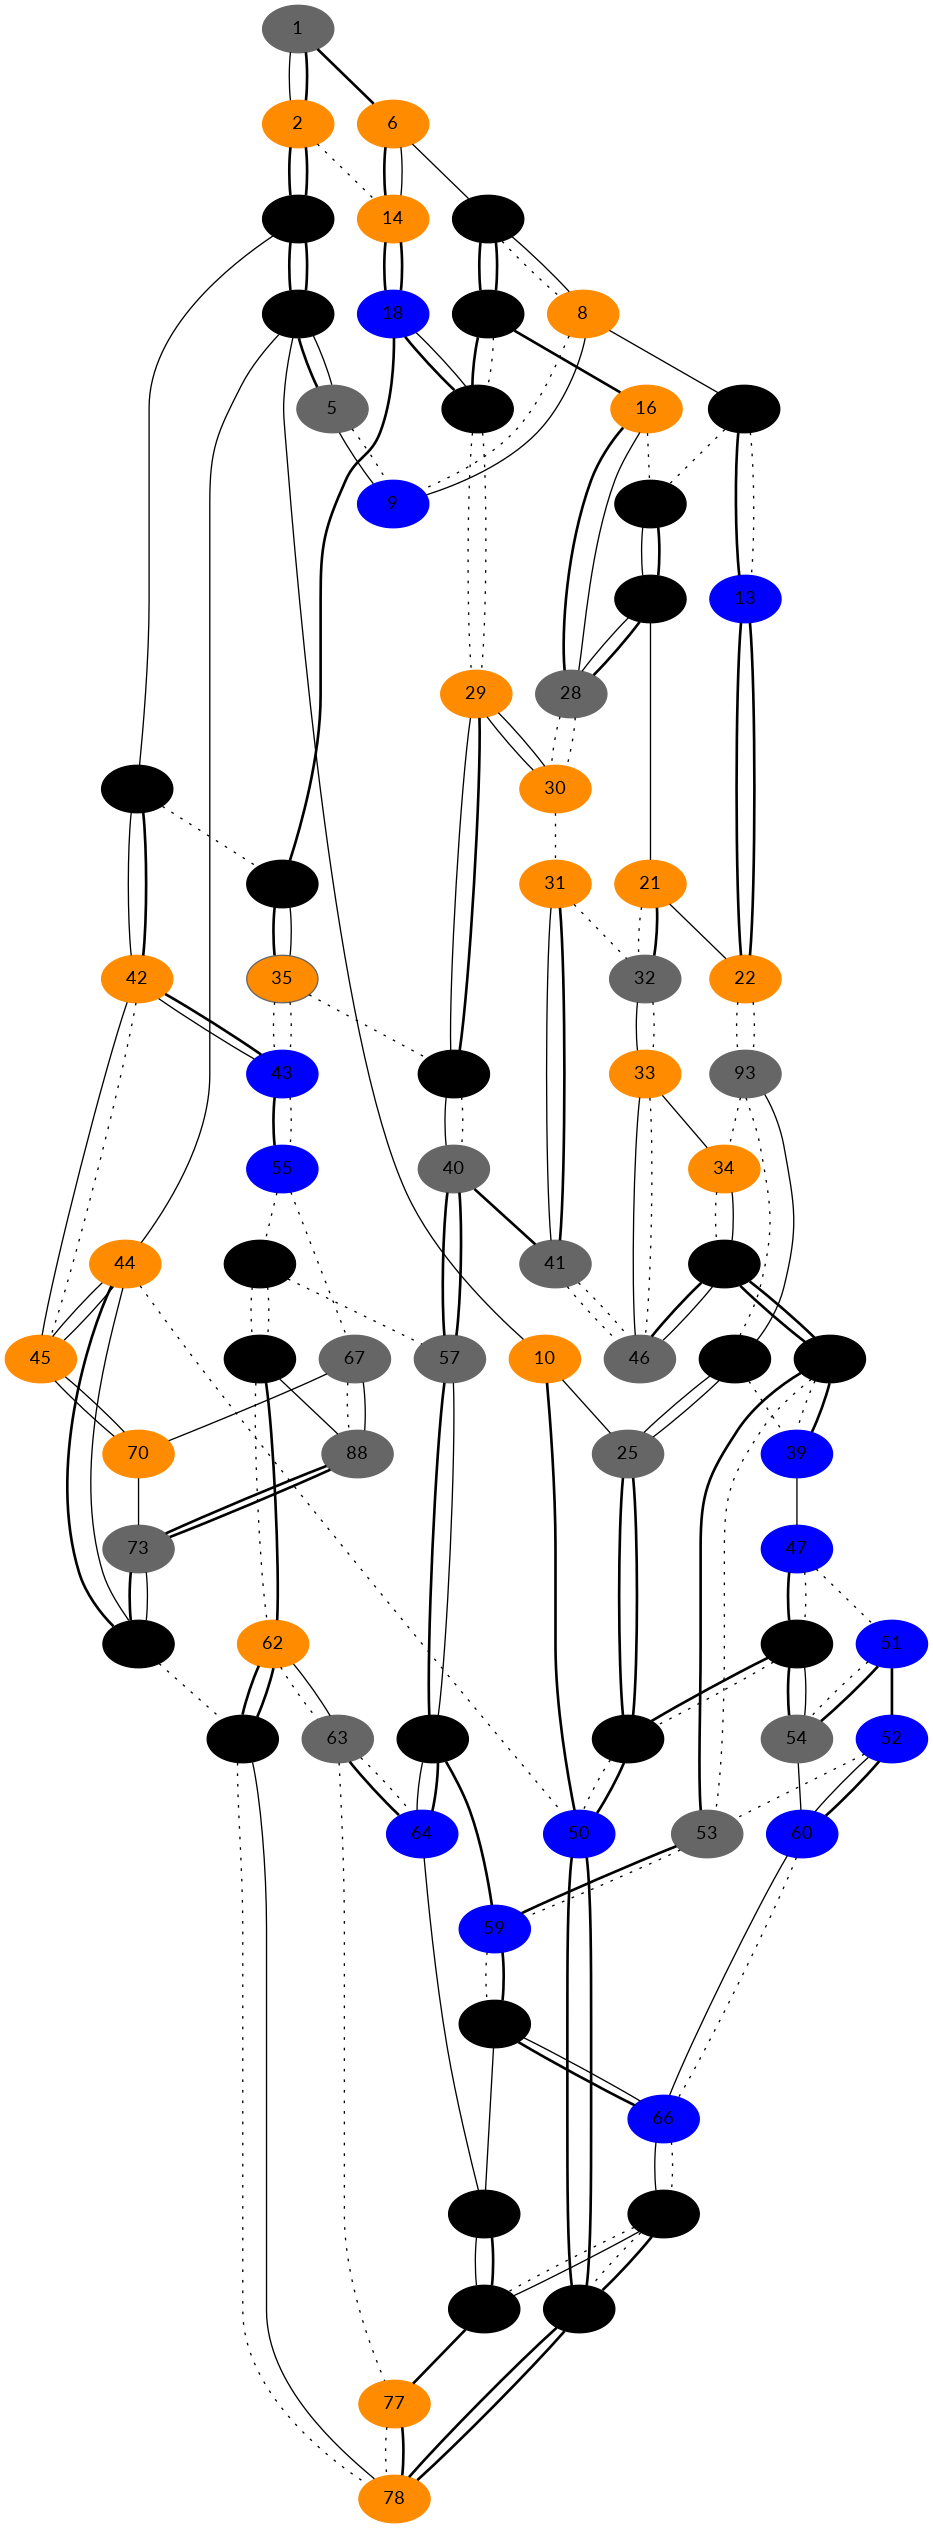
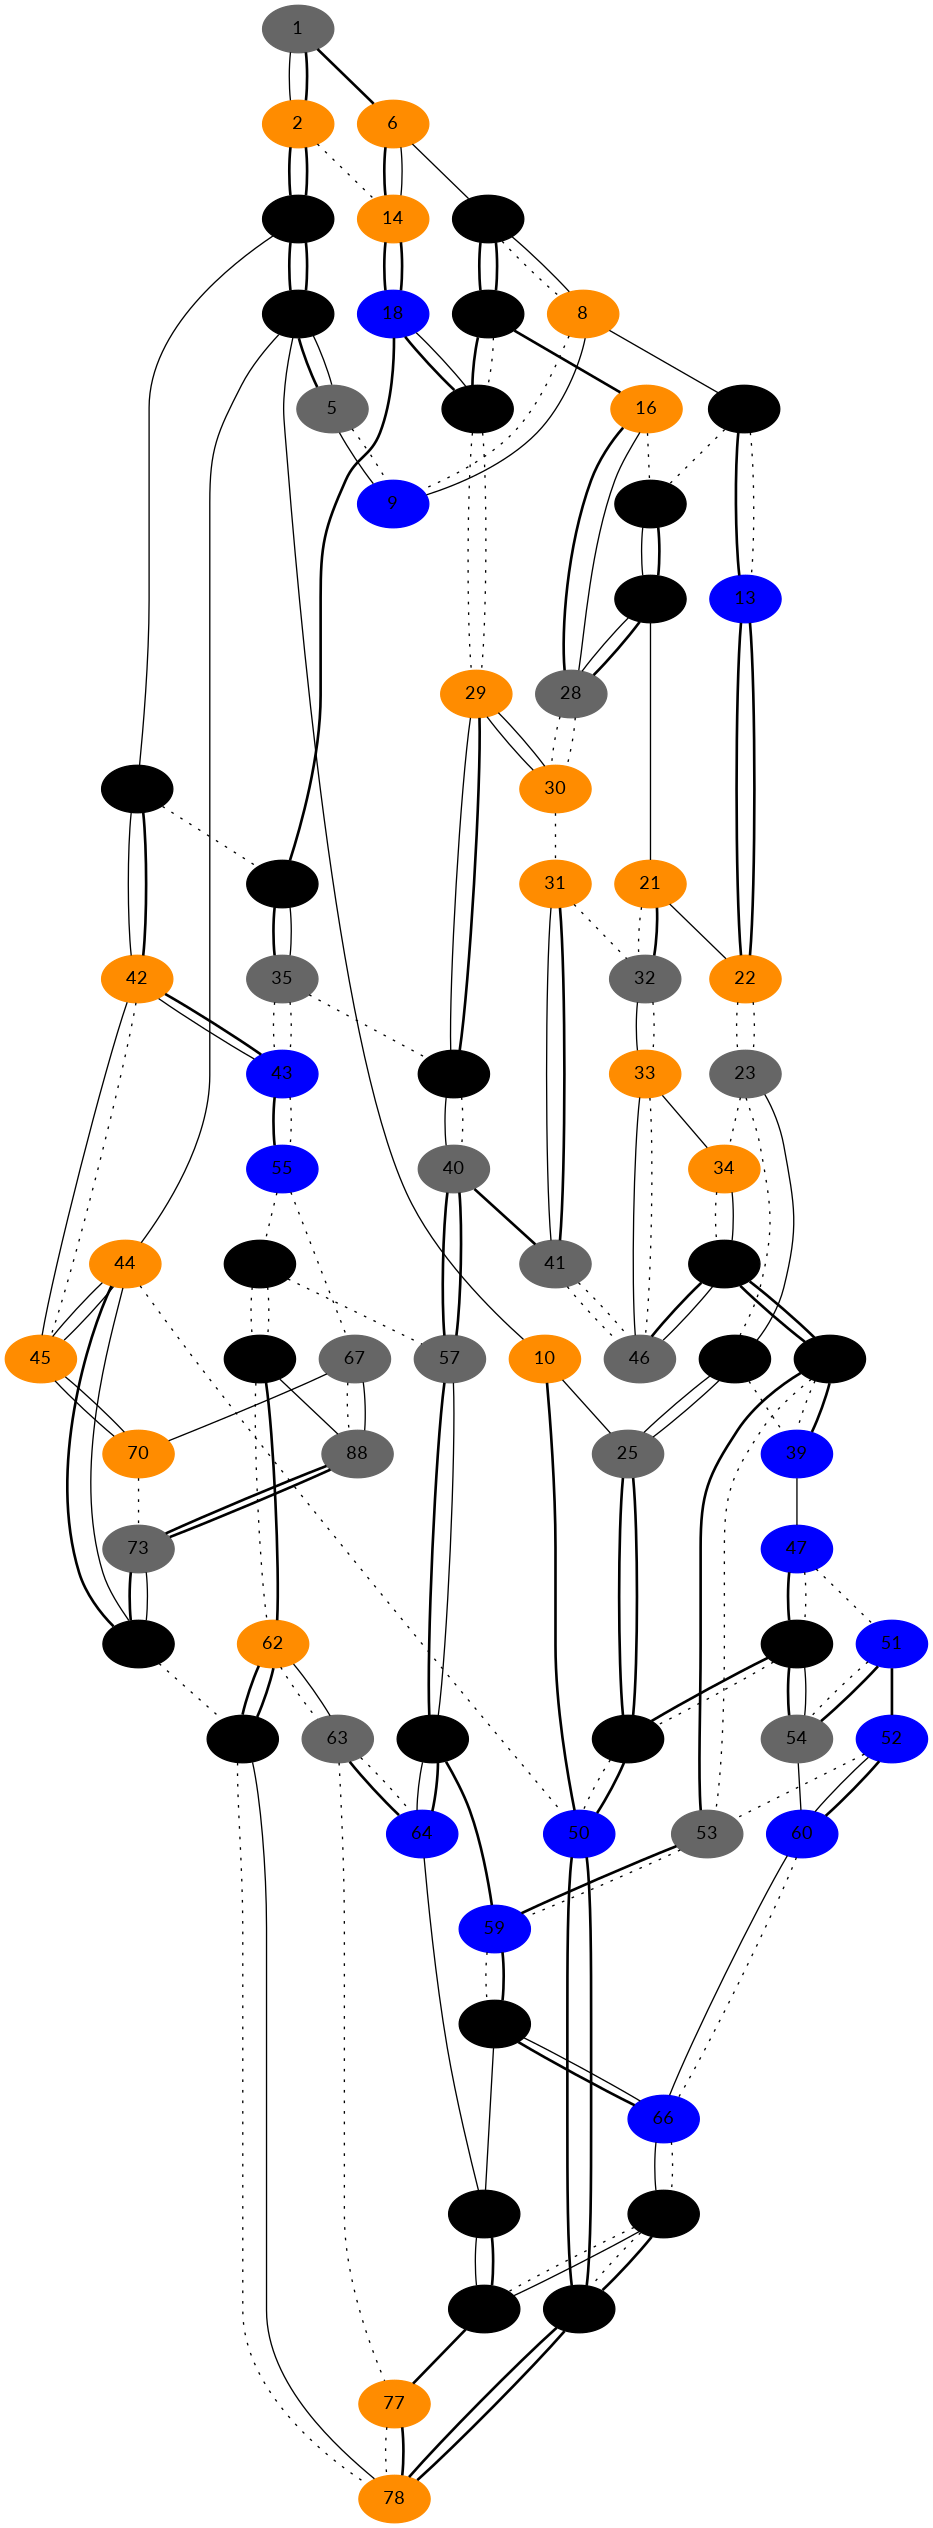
(282, 979) -> (282, 979)
(745, 1074) -> (745, 1074)
(139, 1502) -> (139, 1502)
